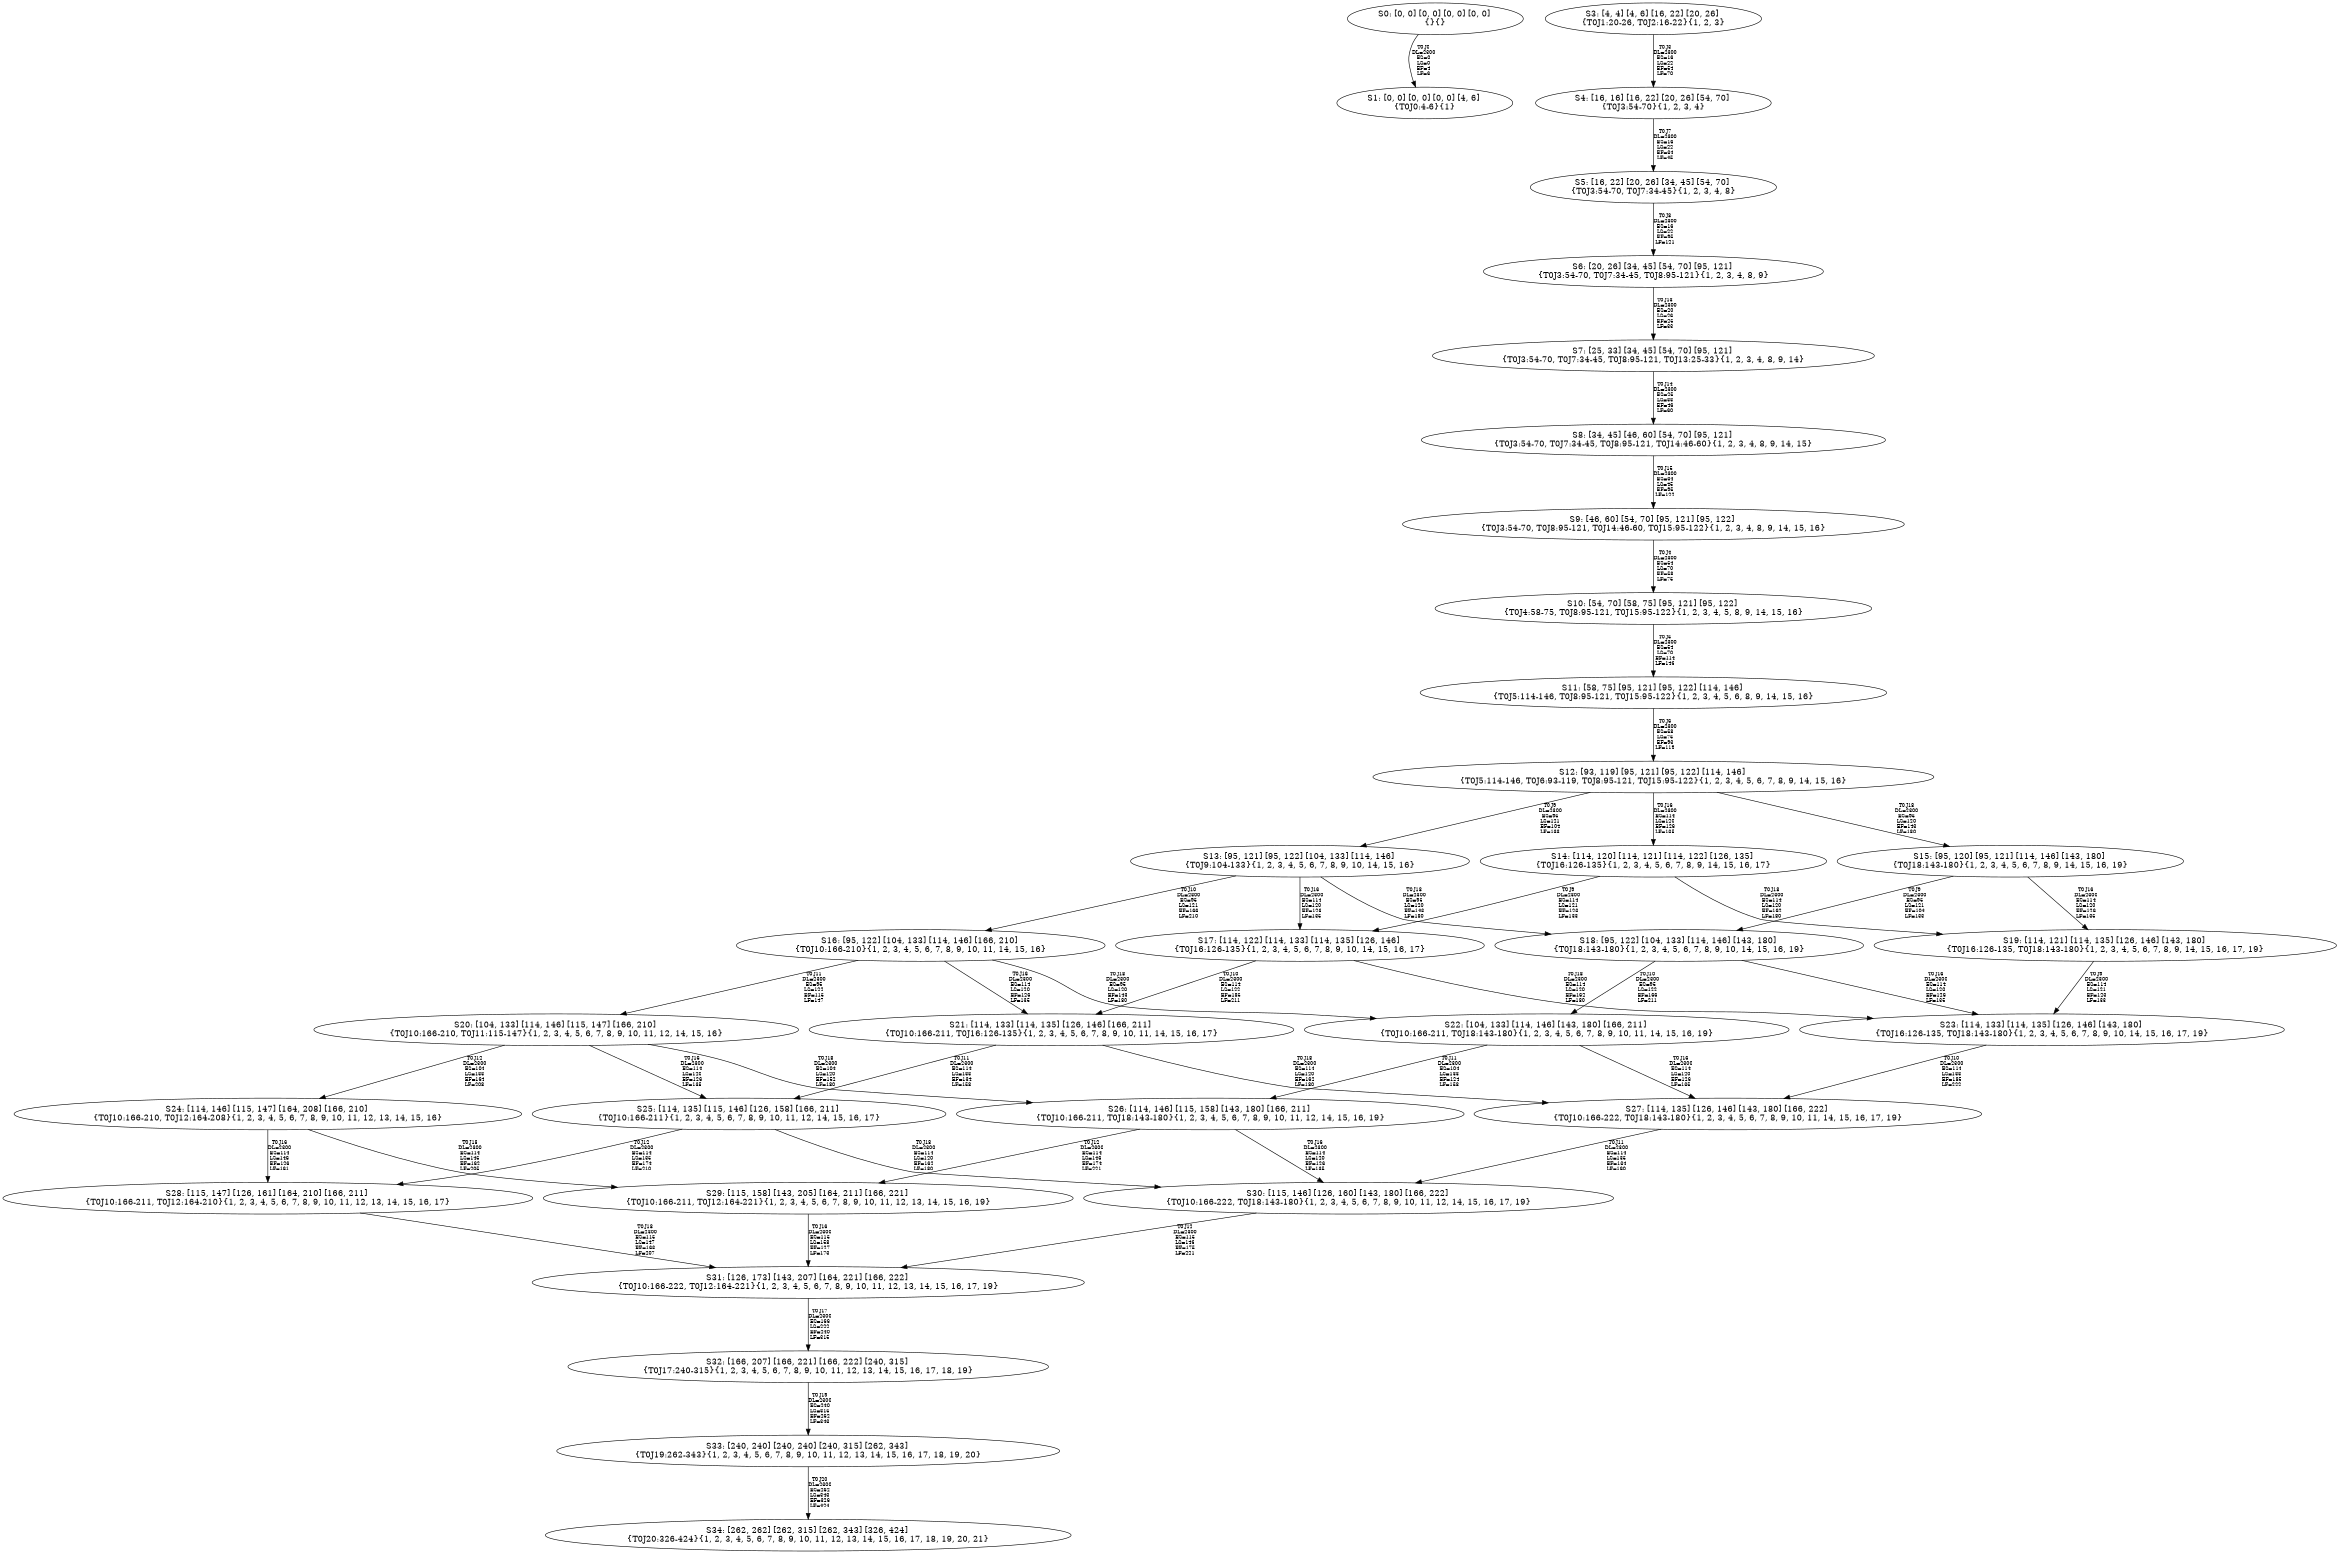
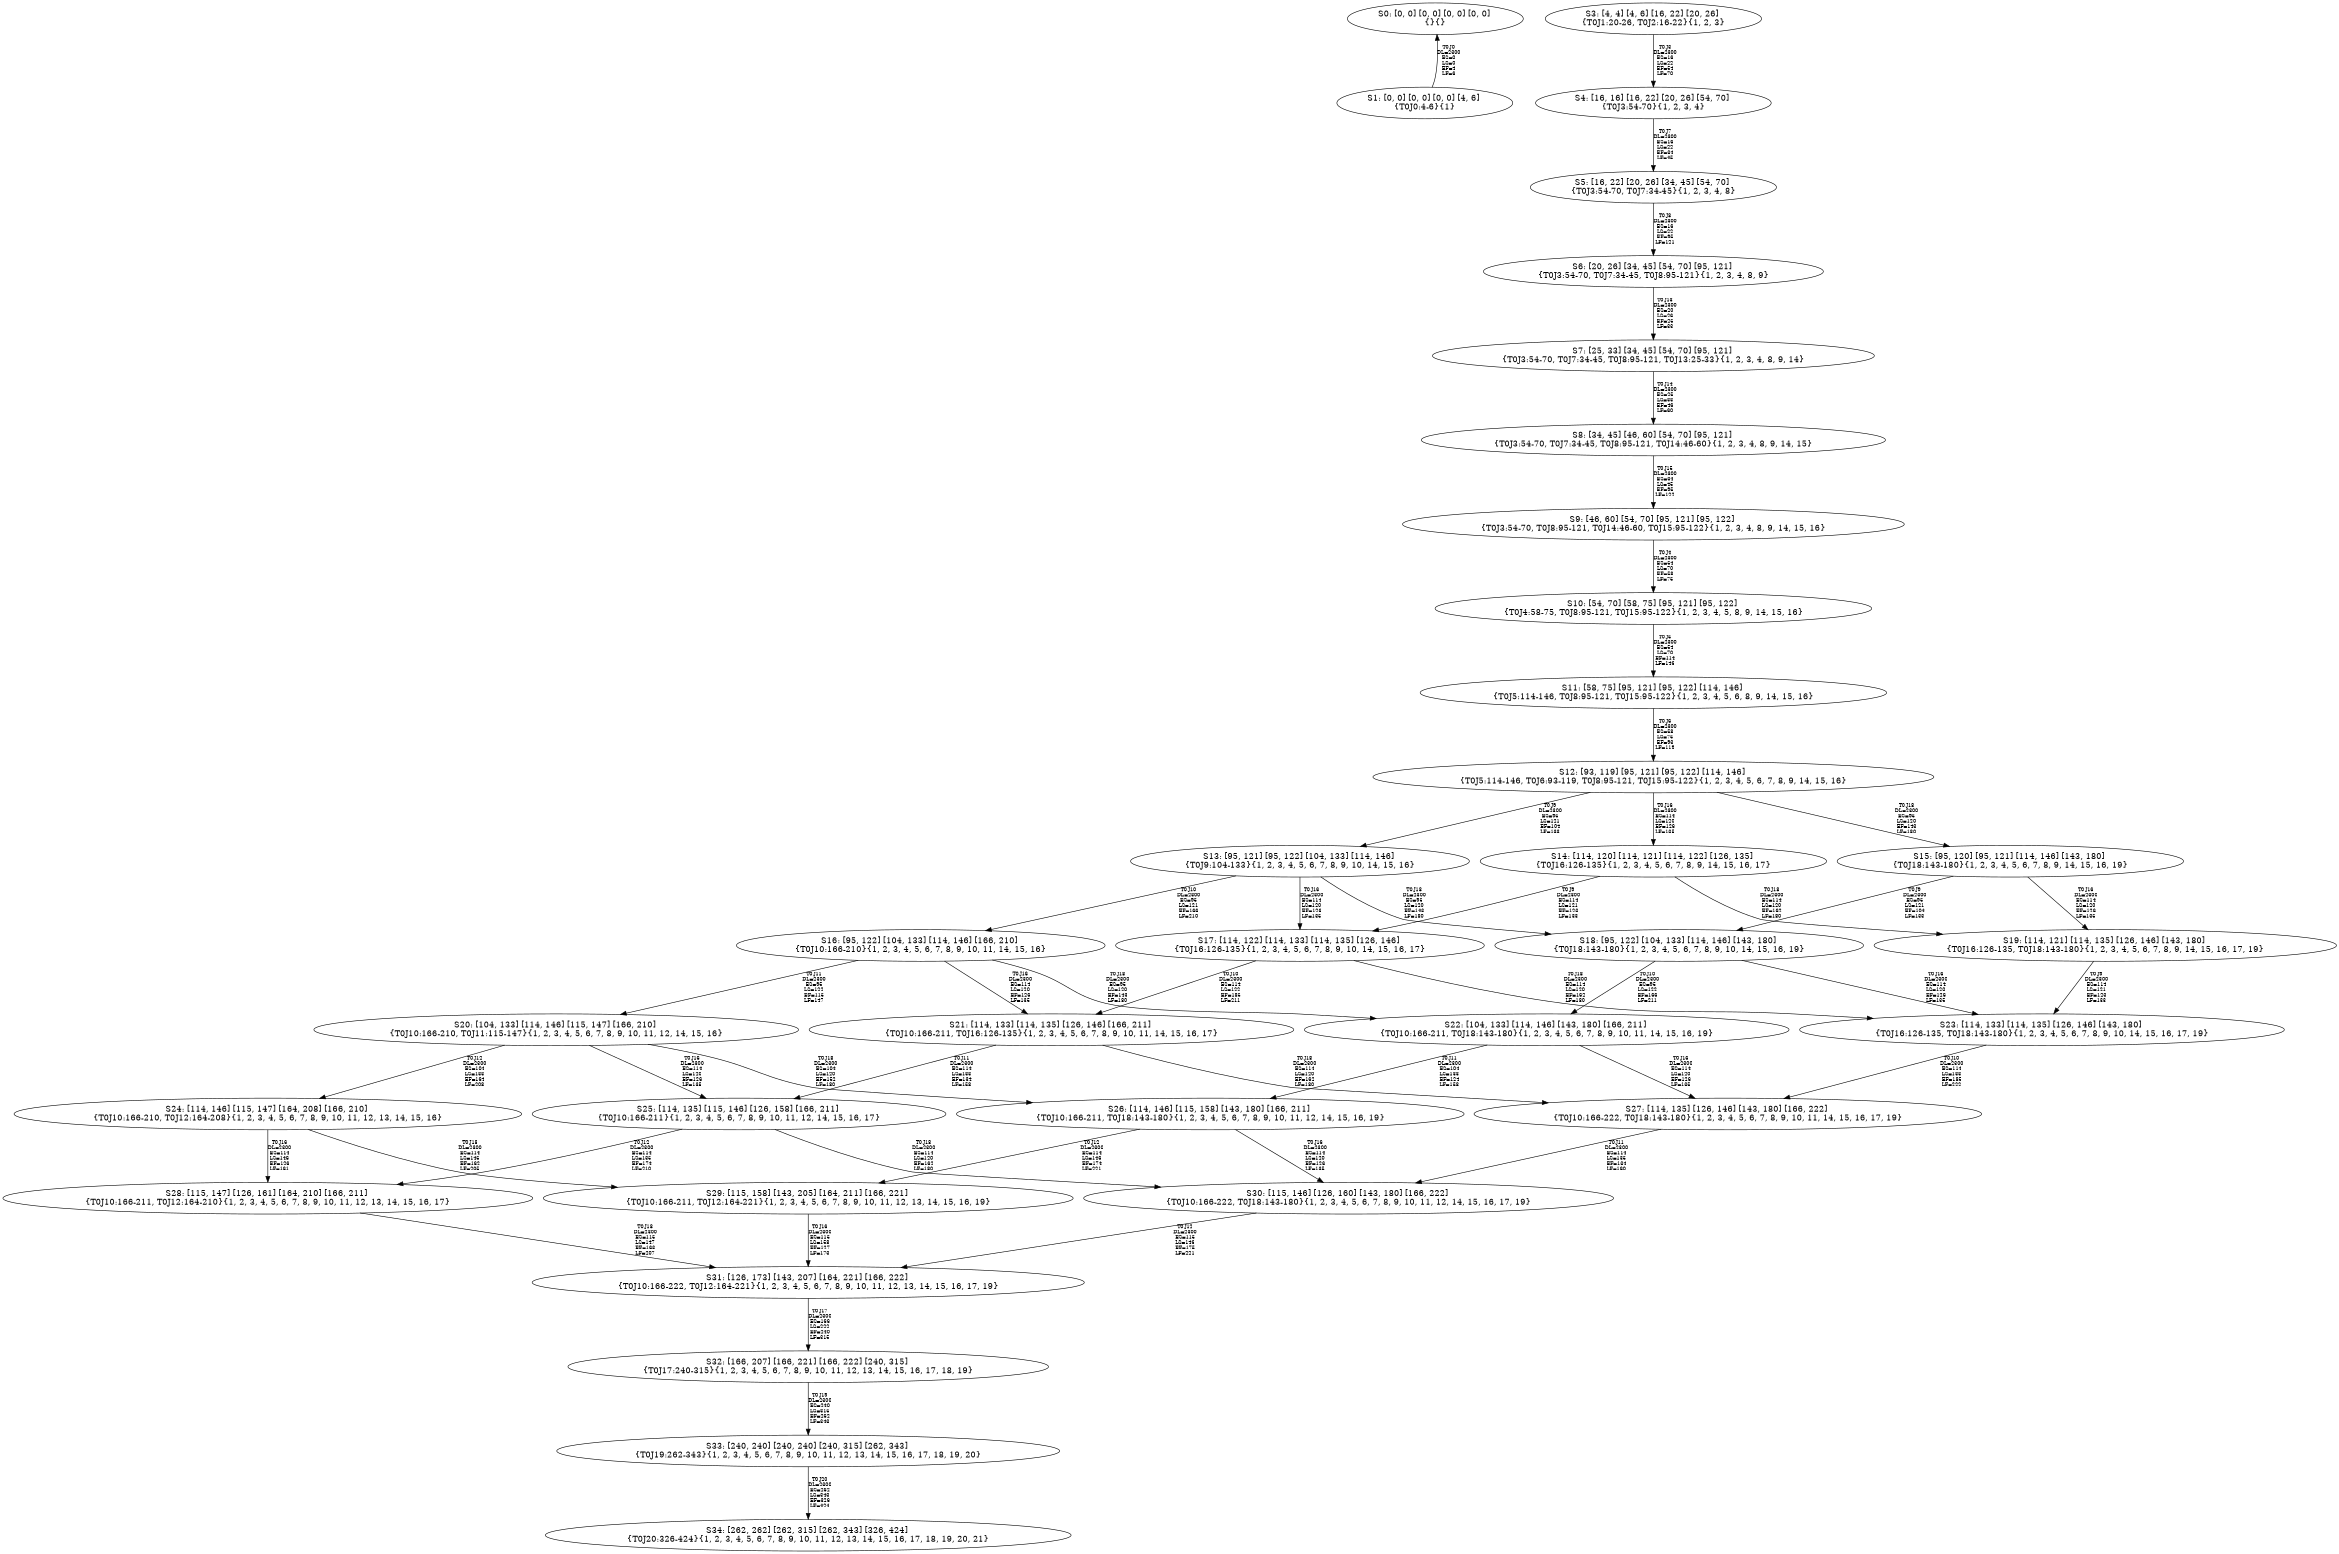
(1409, 57) -> (1437, 64)
